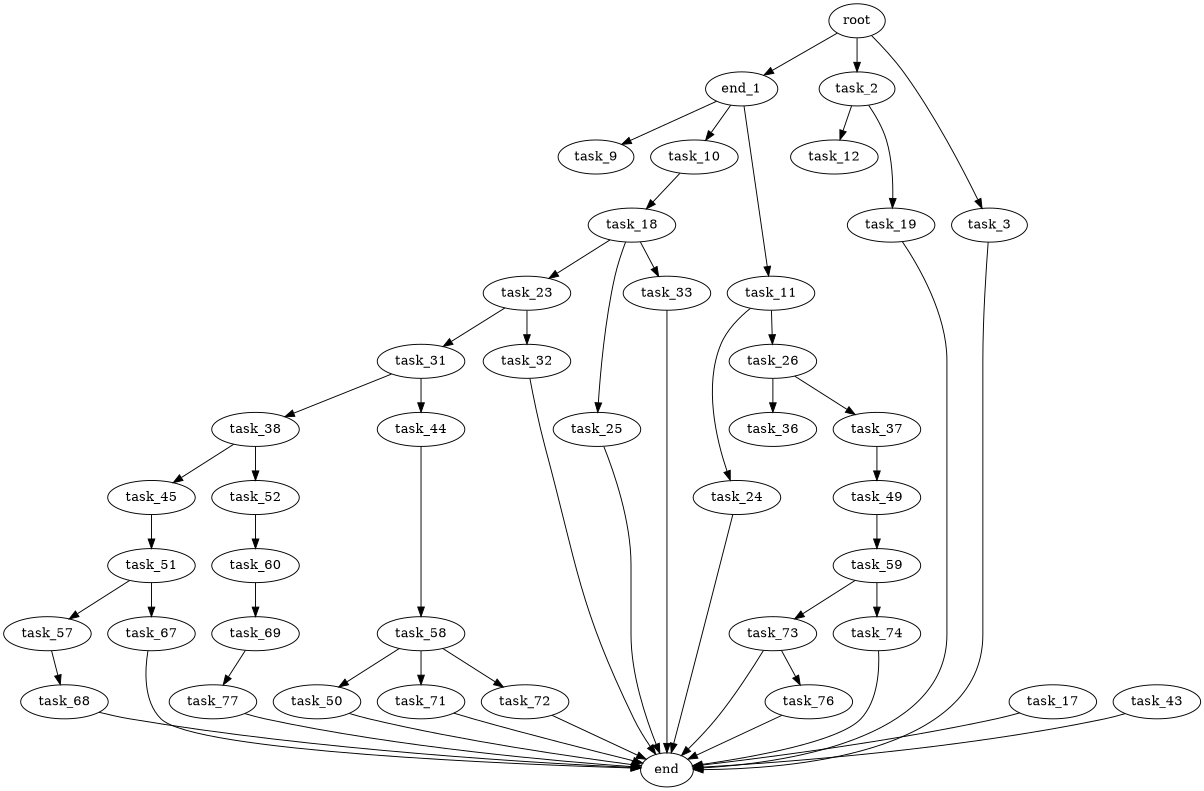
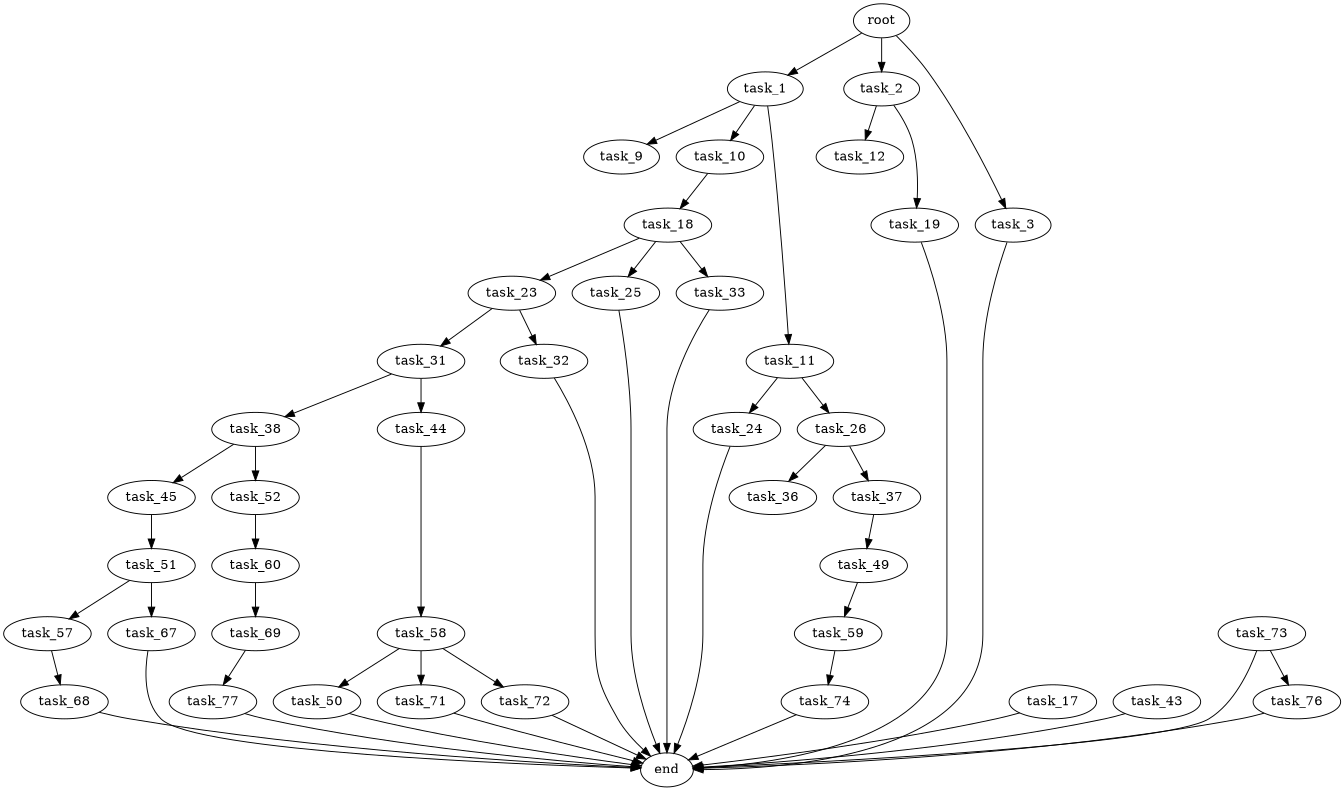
(742, 89) -> (765, 89)
(829, 597) -> none
